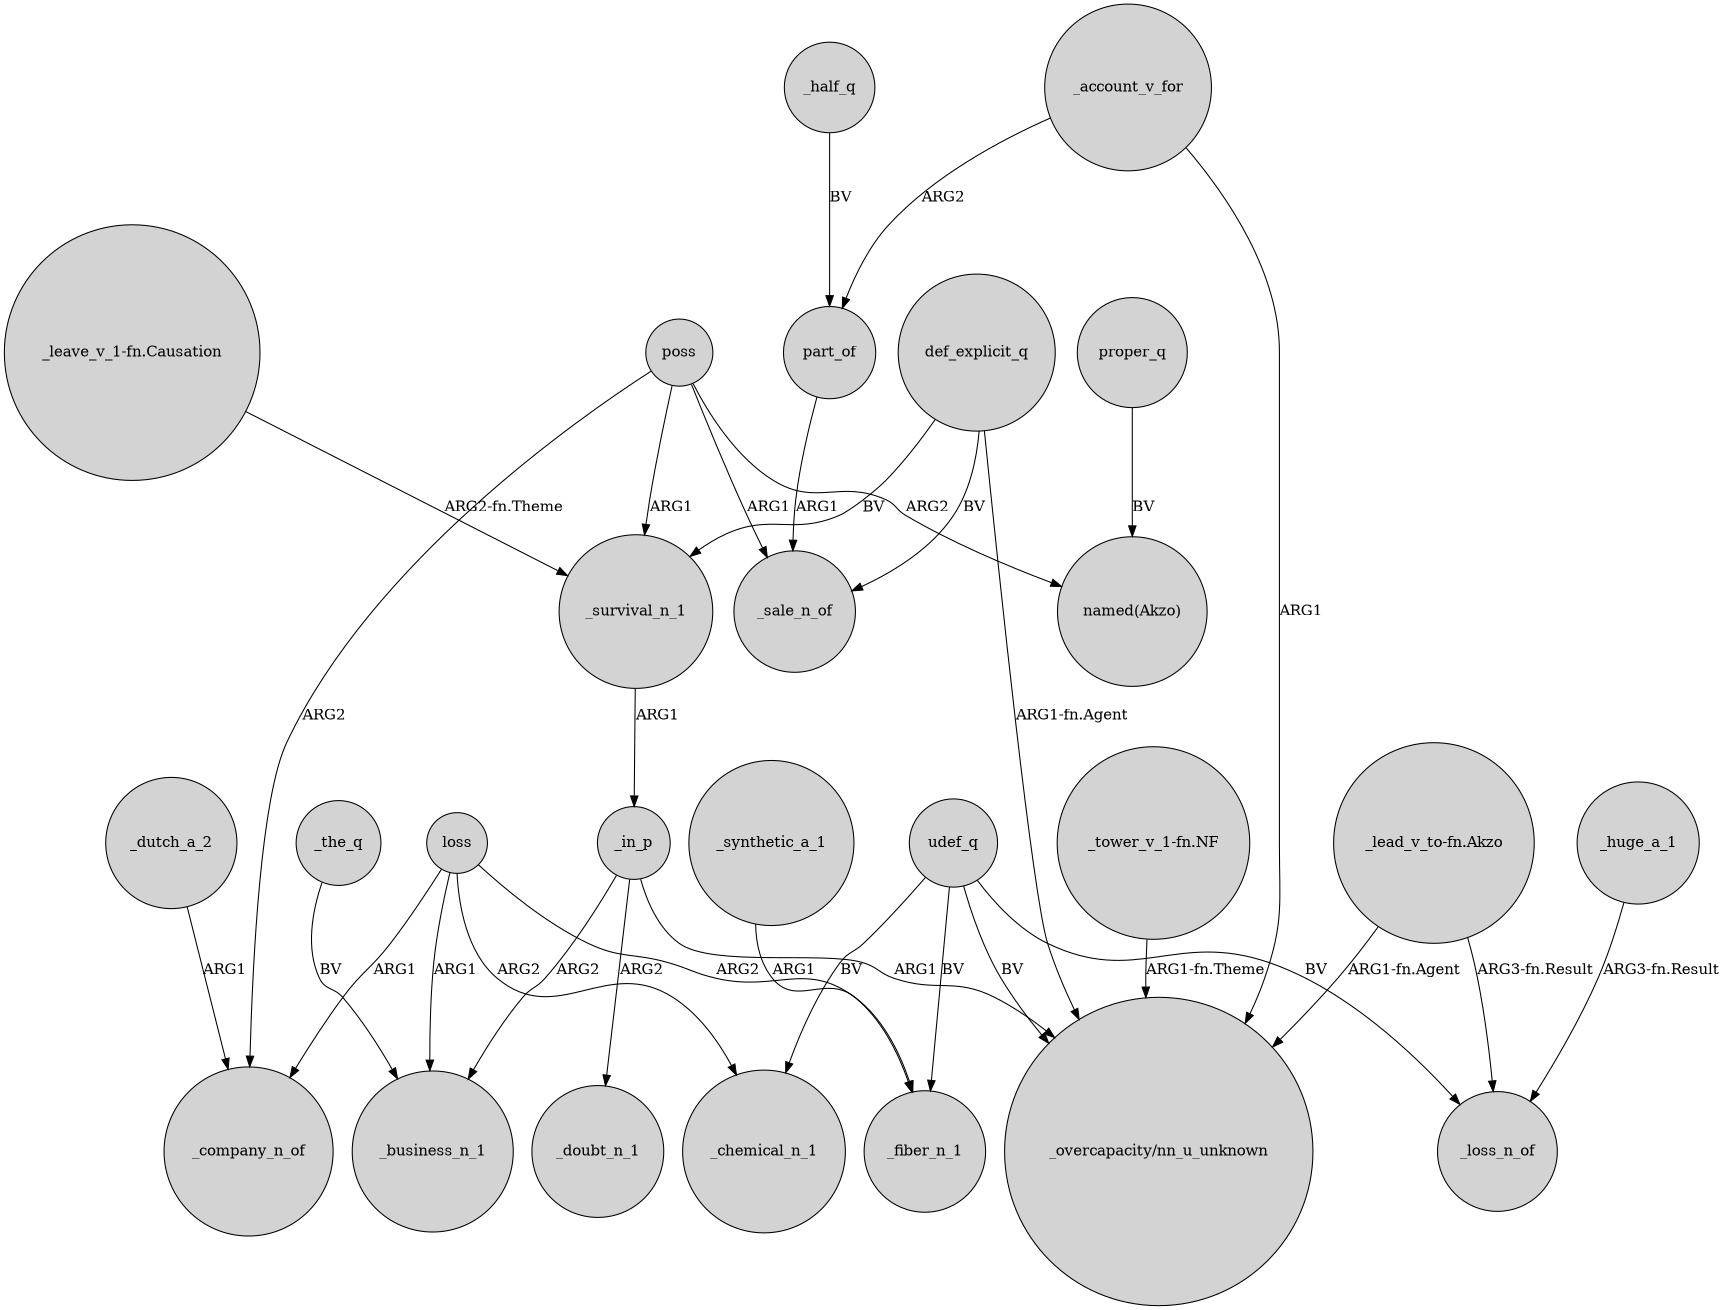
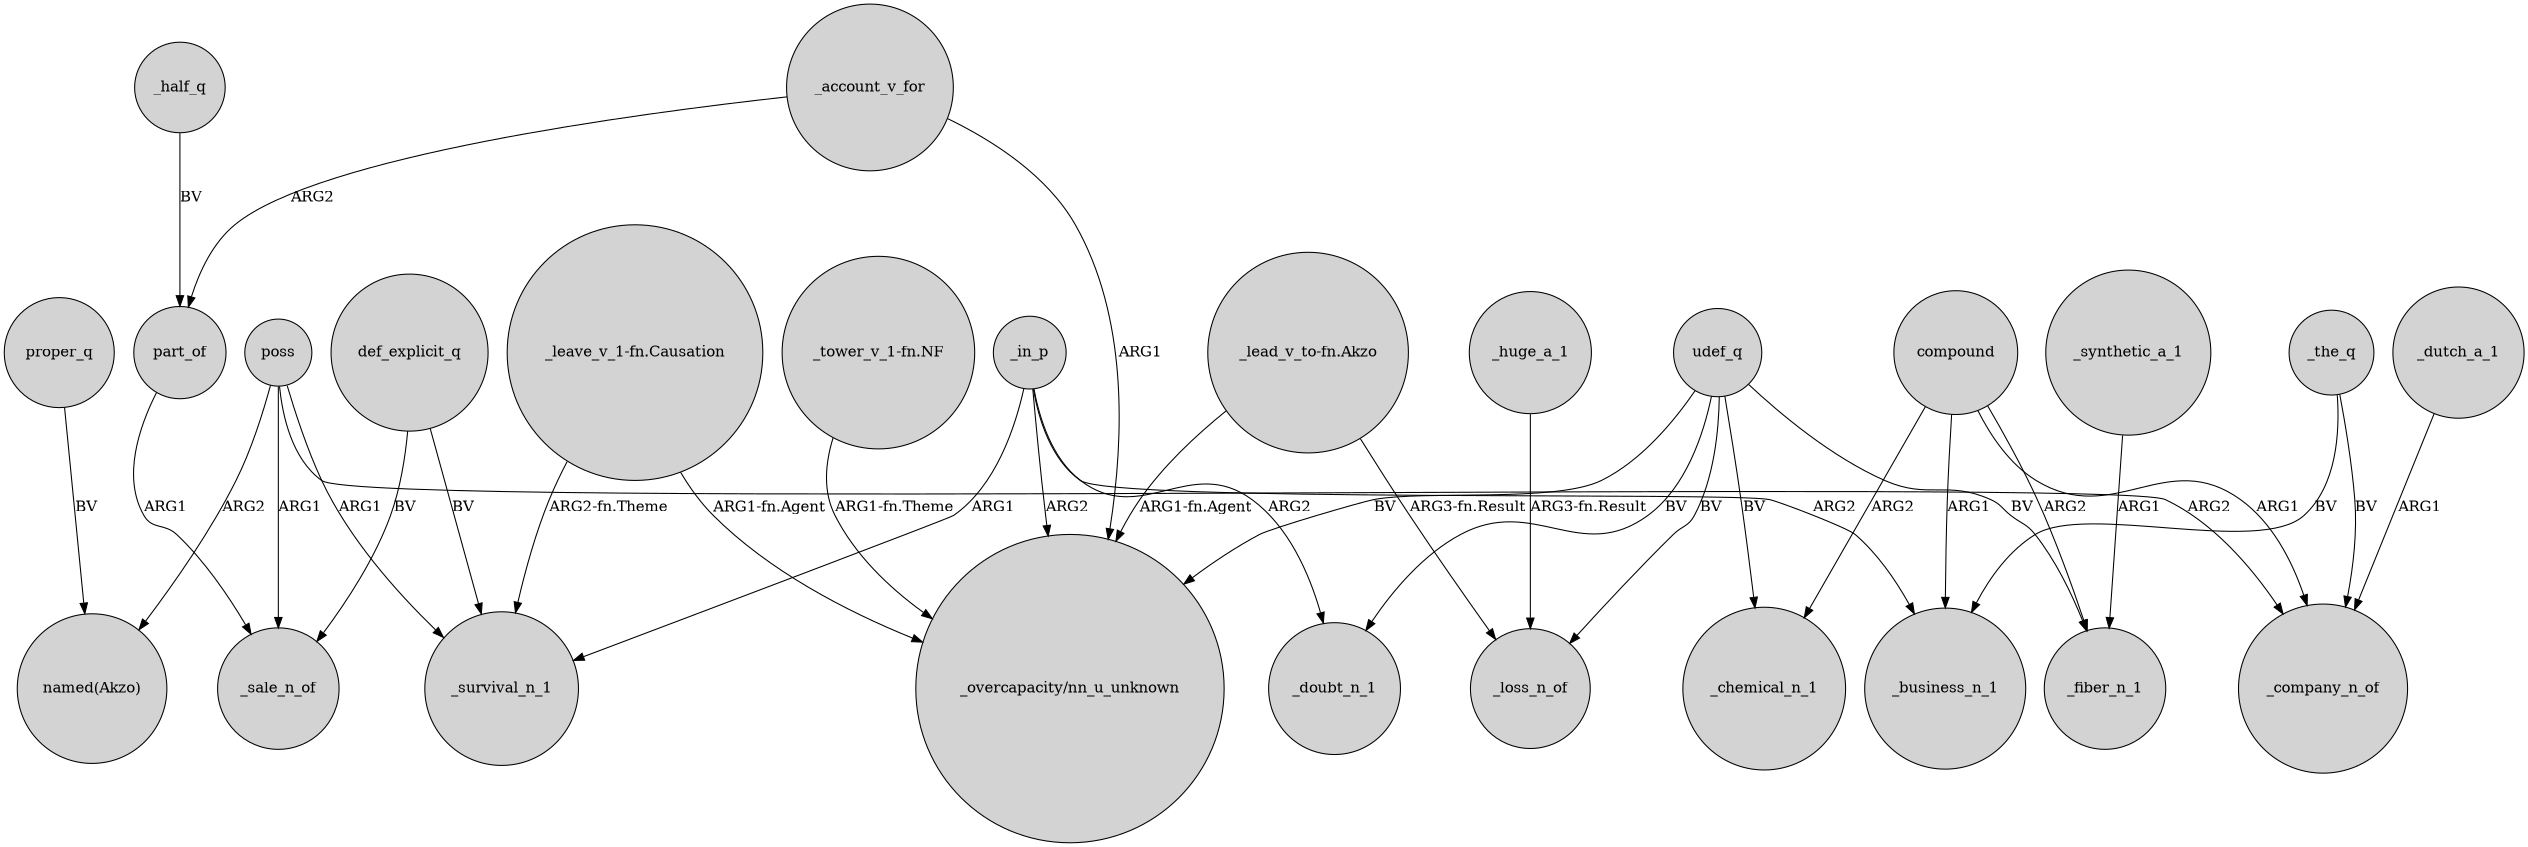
none -> (2354, 495)
none -> (1561, 530)
(1016, 723) -> (784, 572)
(635, 742) -> (838, 560)
(171, 843) -> (2459, 353)
(457, 843) -> (1956, 353)
(916, 970) -> (1067, 508)
